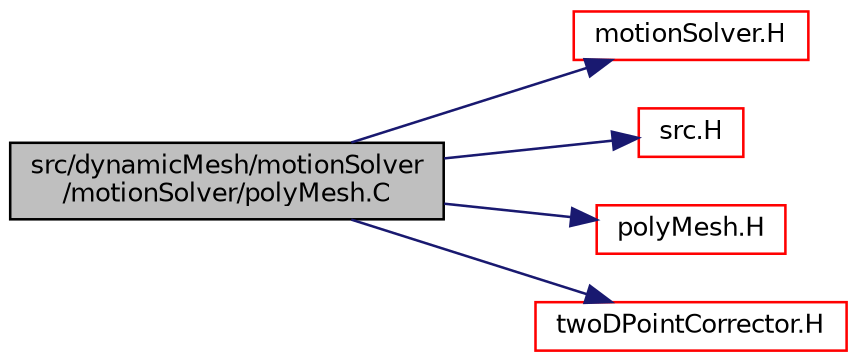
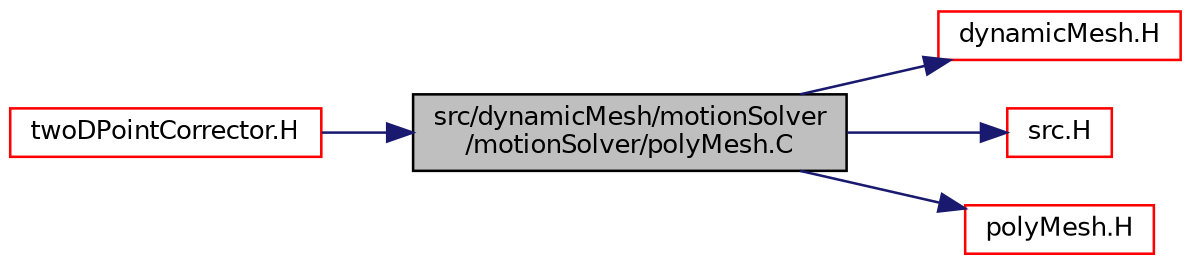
(691, 36) -> (1060, 36)
(469, 257) -> (354, 133)
